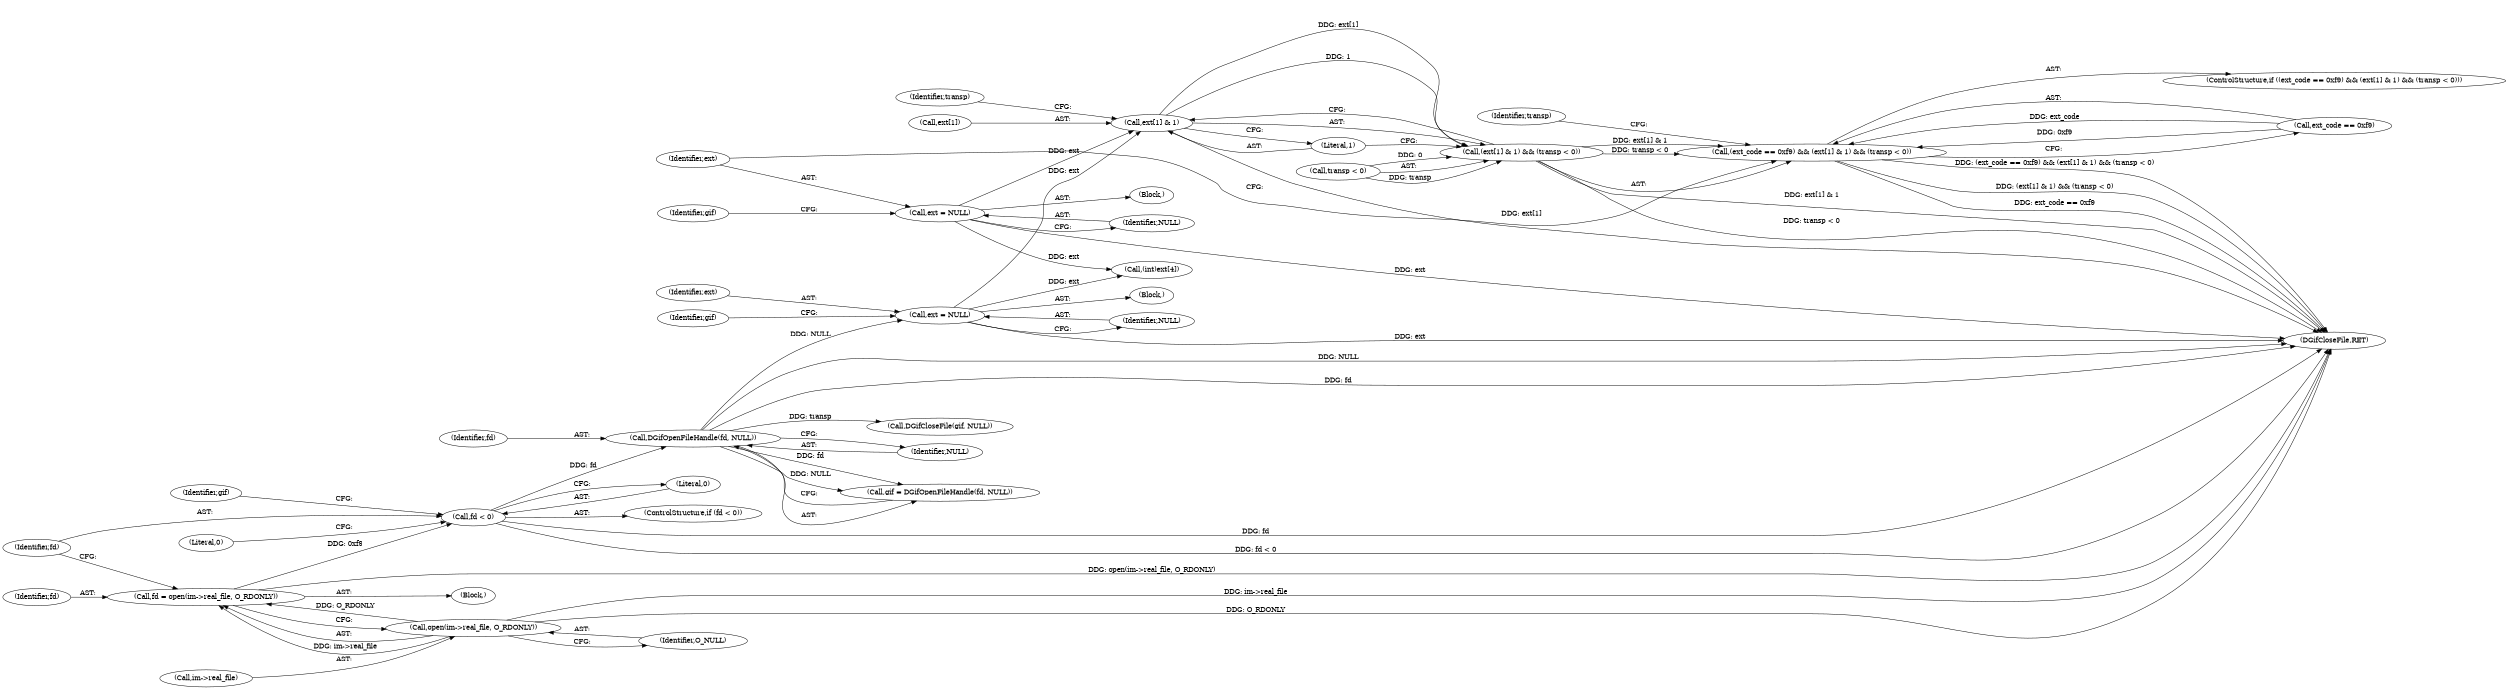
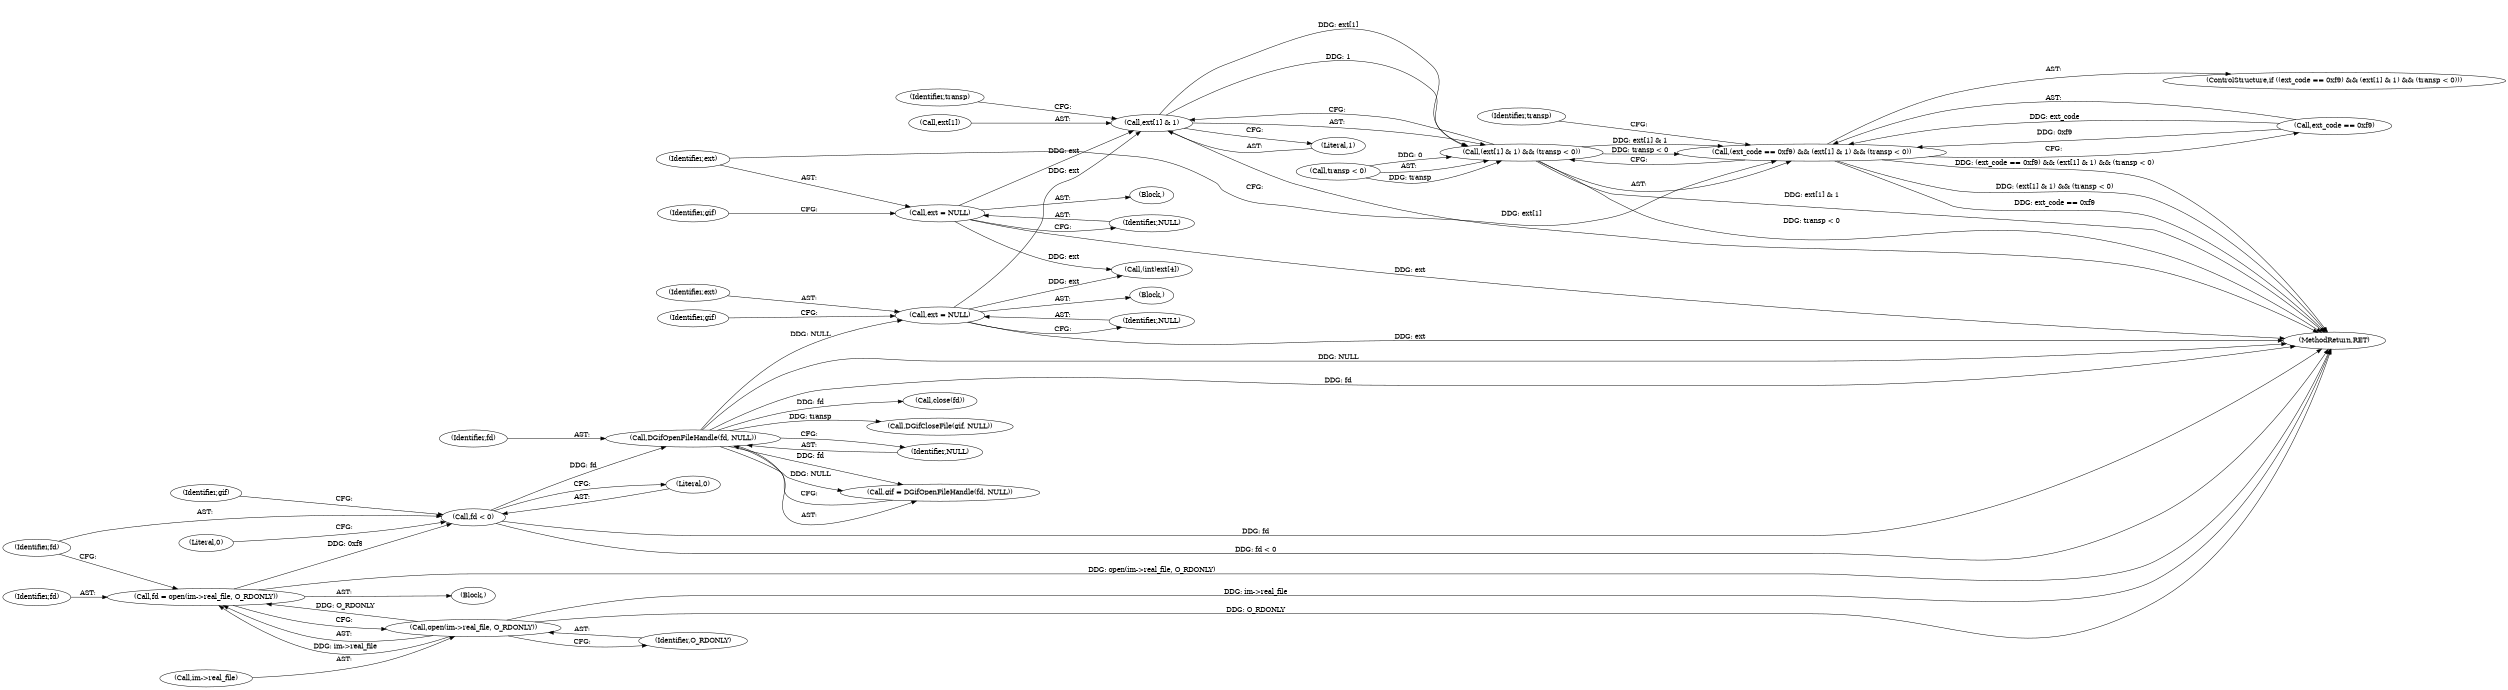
(1411, 145) -> (1660, 165)
(2334, 341) -> (2334, 341)
none -> (940, 401)
(693, 514) -> none
(693, 641) -> (693, 641)
